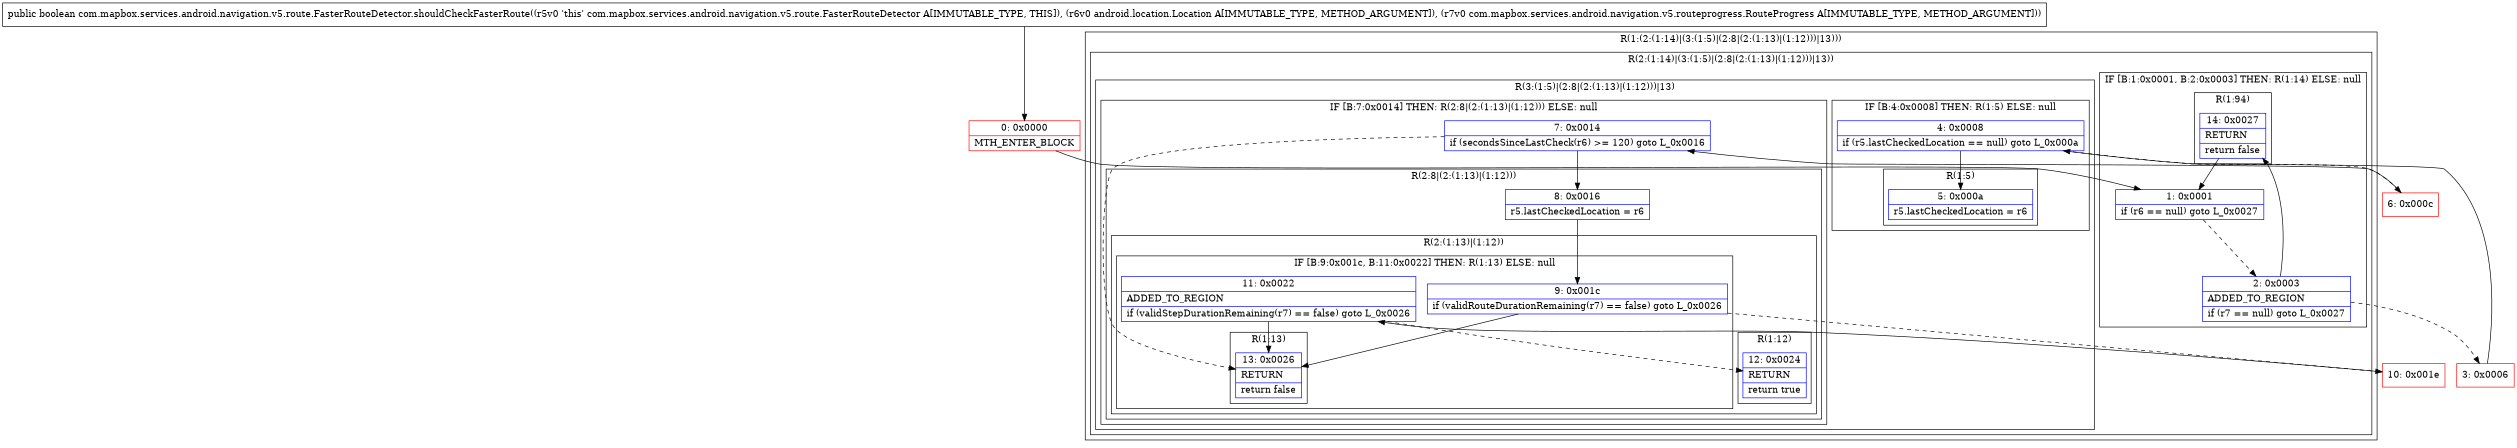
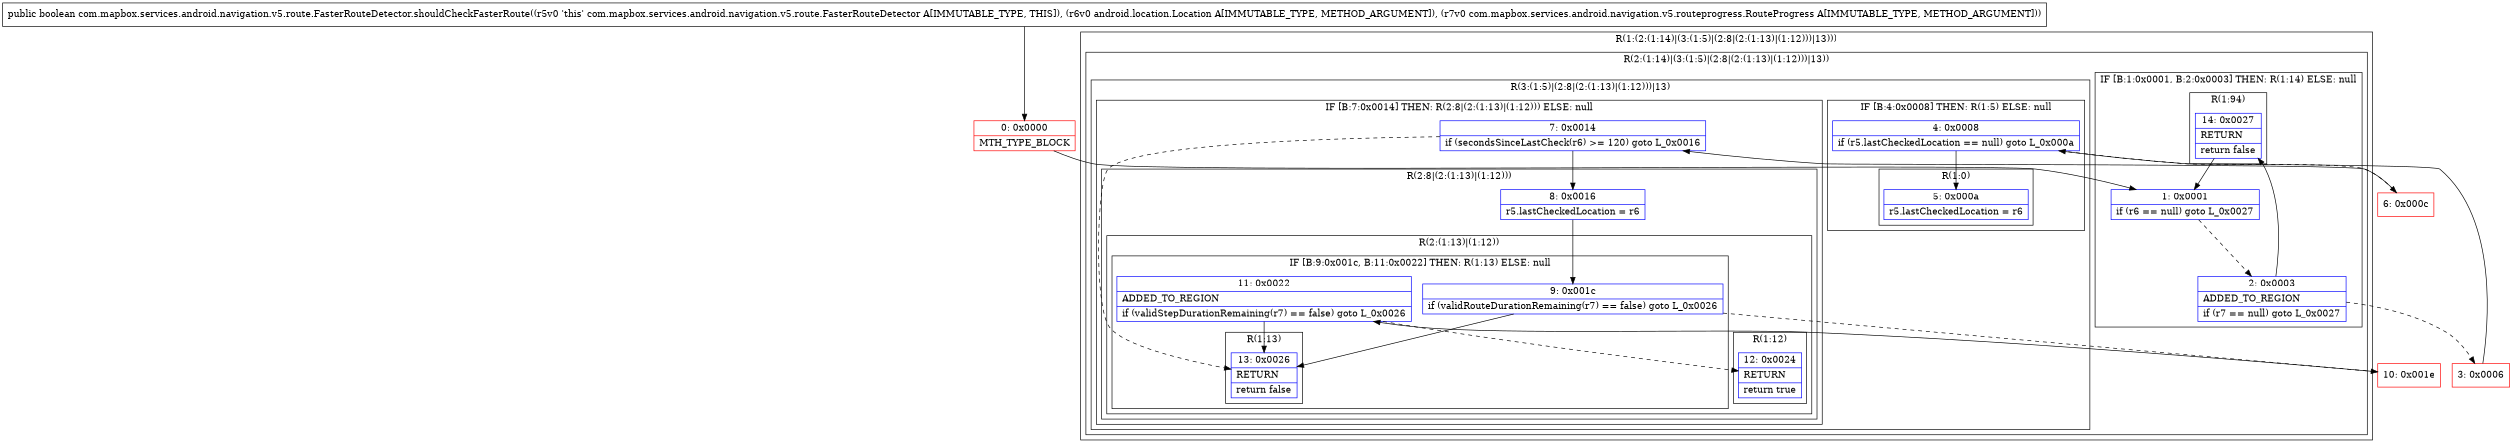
(1025, 143) -> (1025, 143)
(1961, 177) -> (1956, 177)
